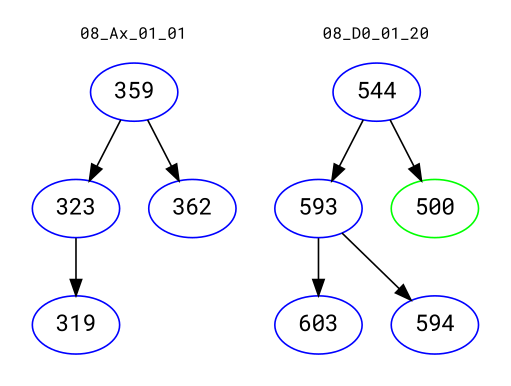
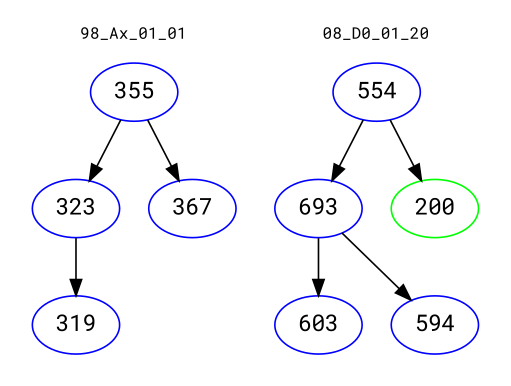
(134, 35) -> (134, 35)
(134, 92) -> (134, 92)
(377, 92) -> (377, 92)
(192, 209) -> (192, 209)
(318, 209) -> (318, 209)
(435, 209) -> (435, 209)
